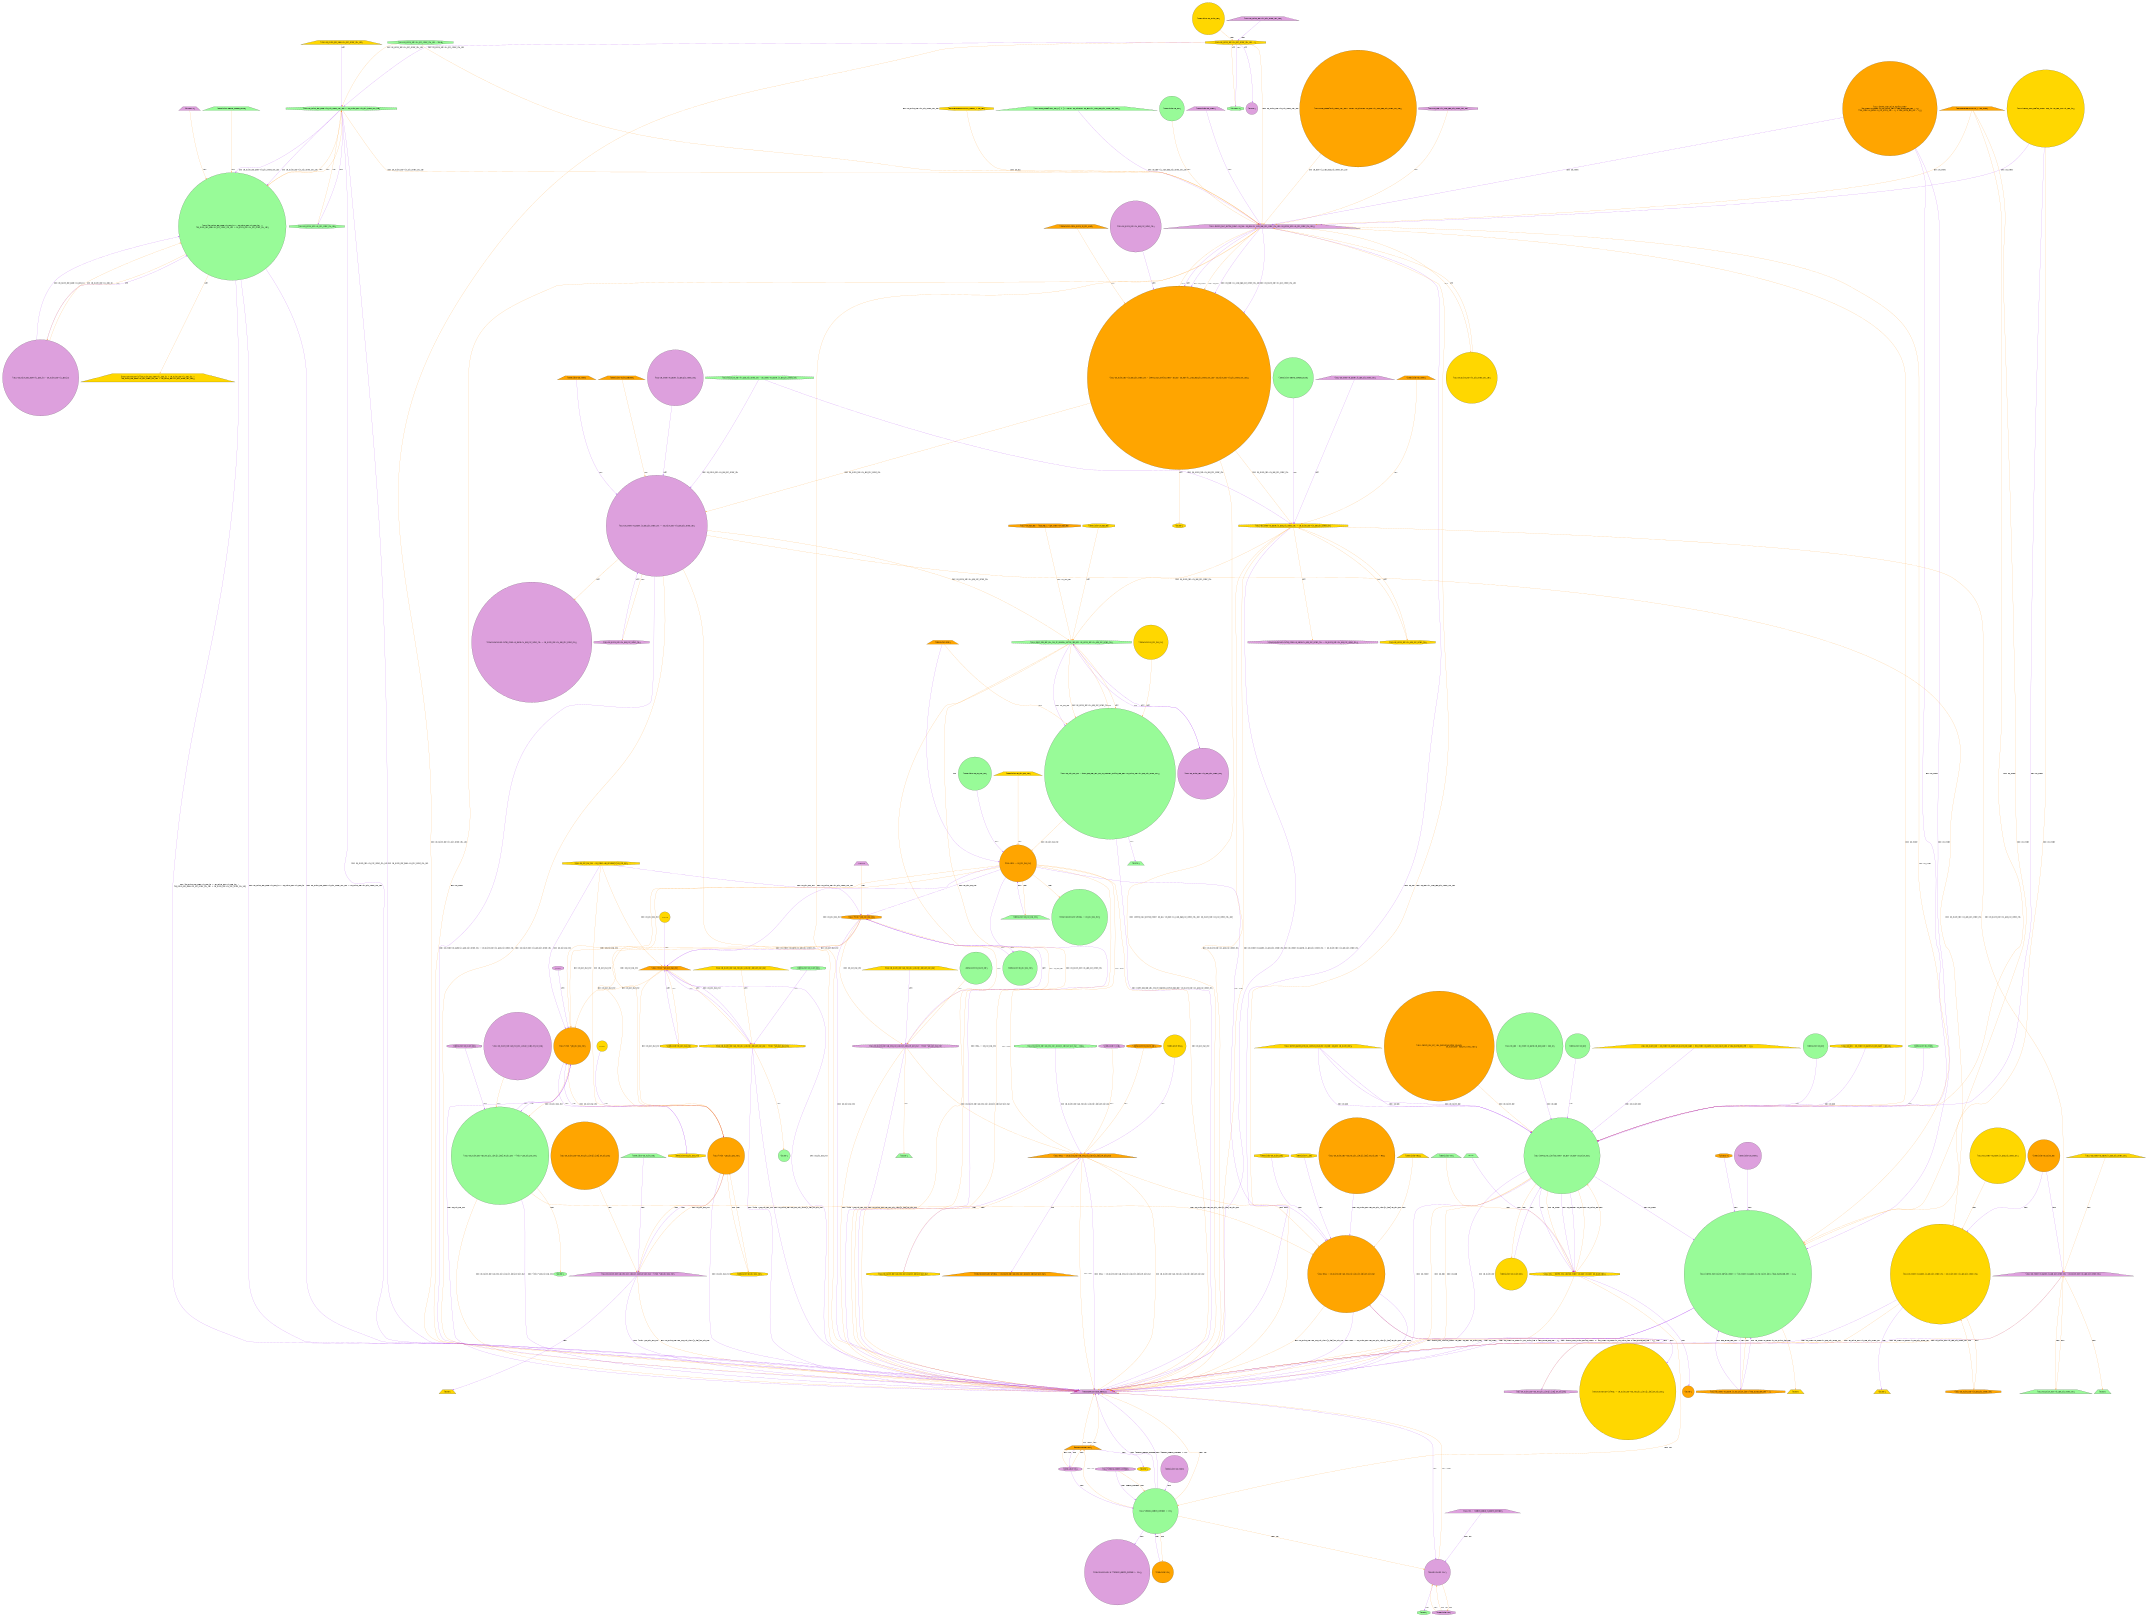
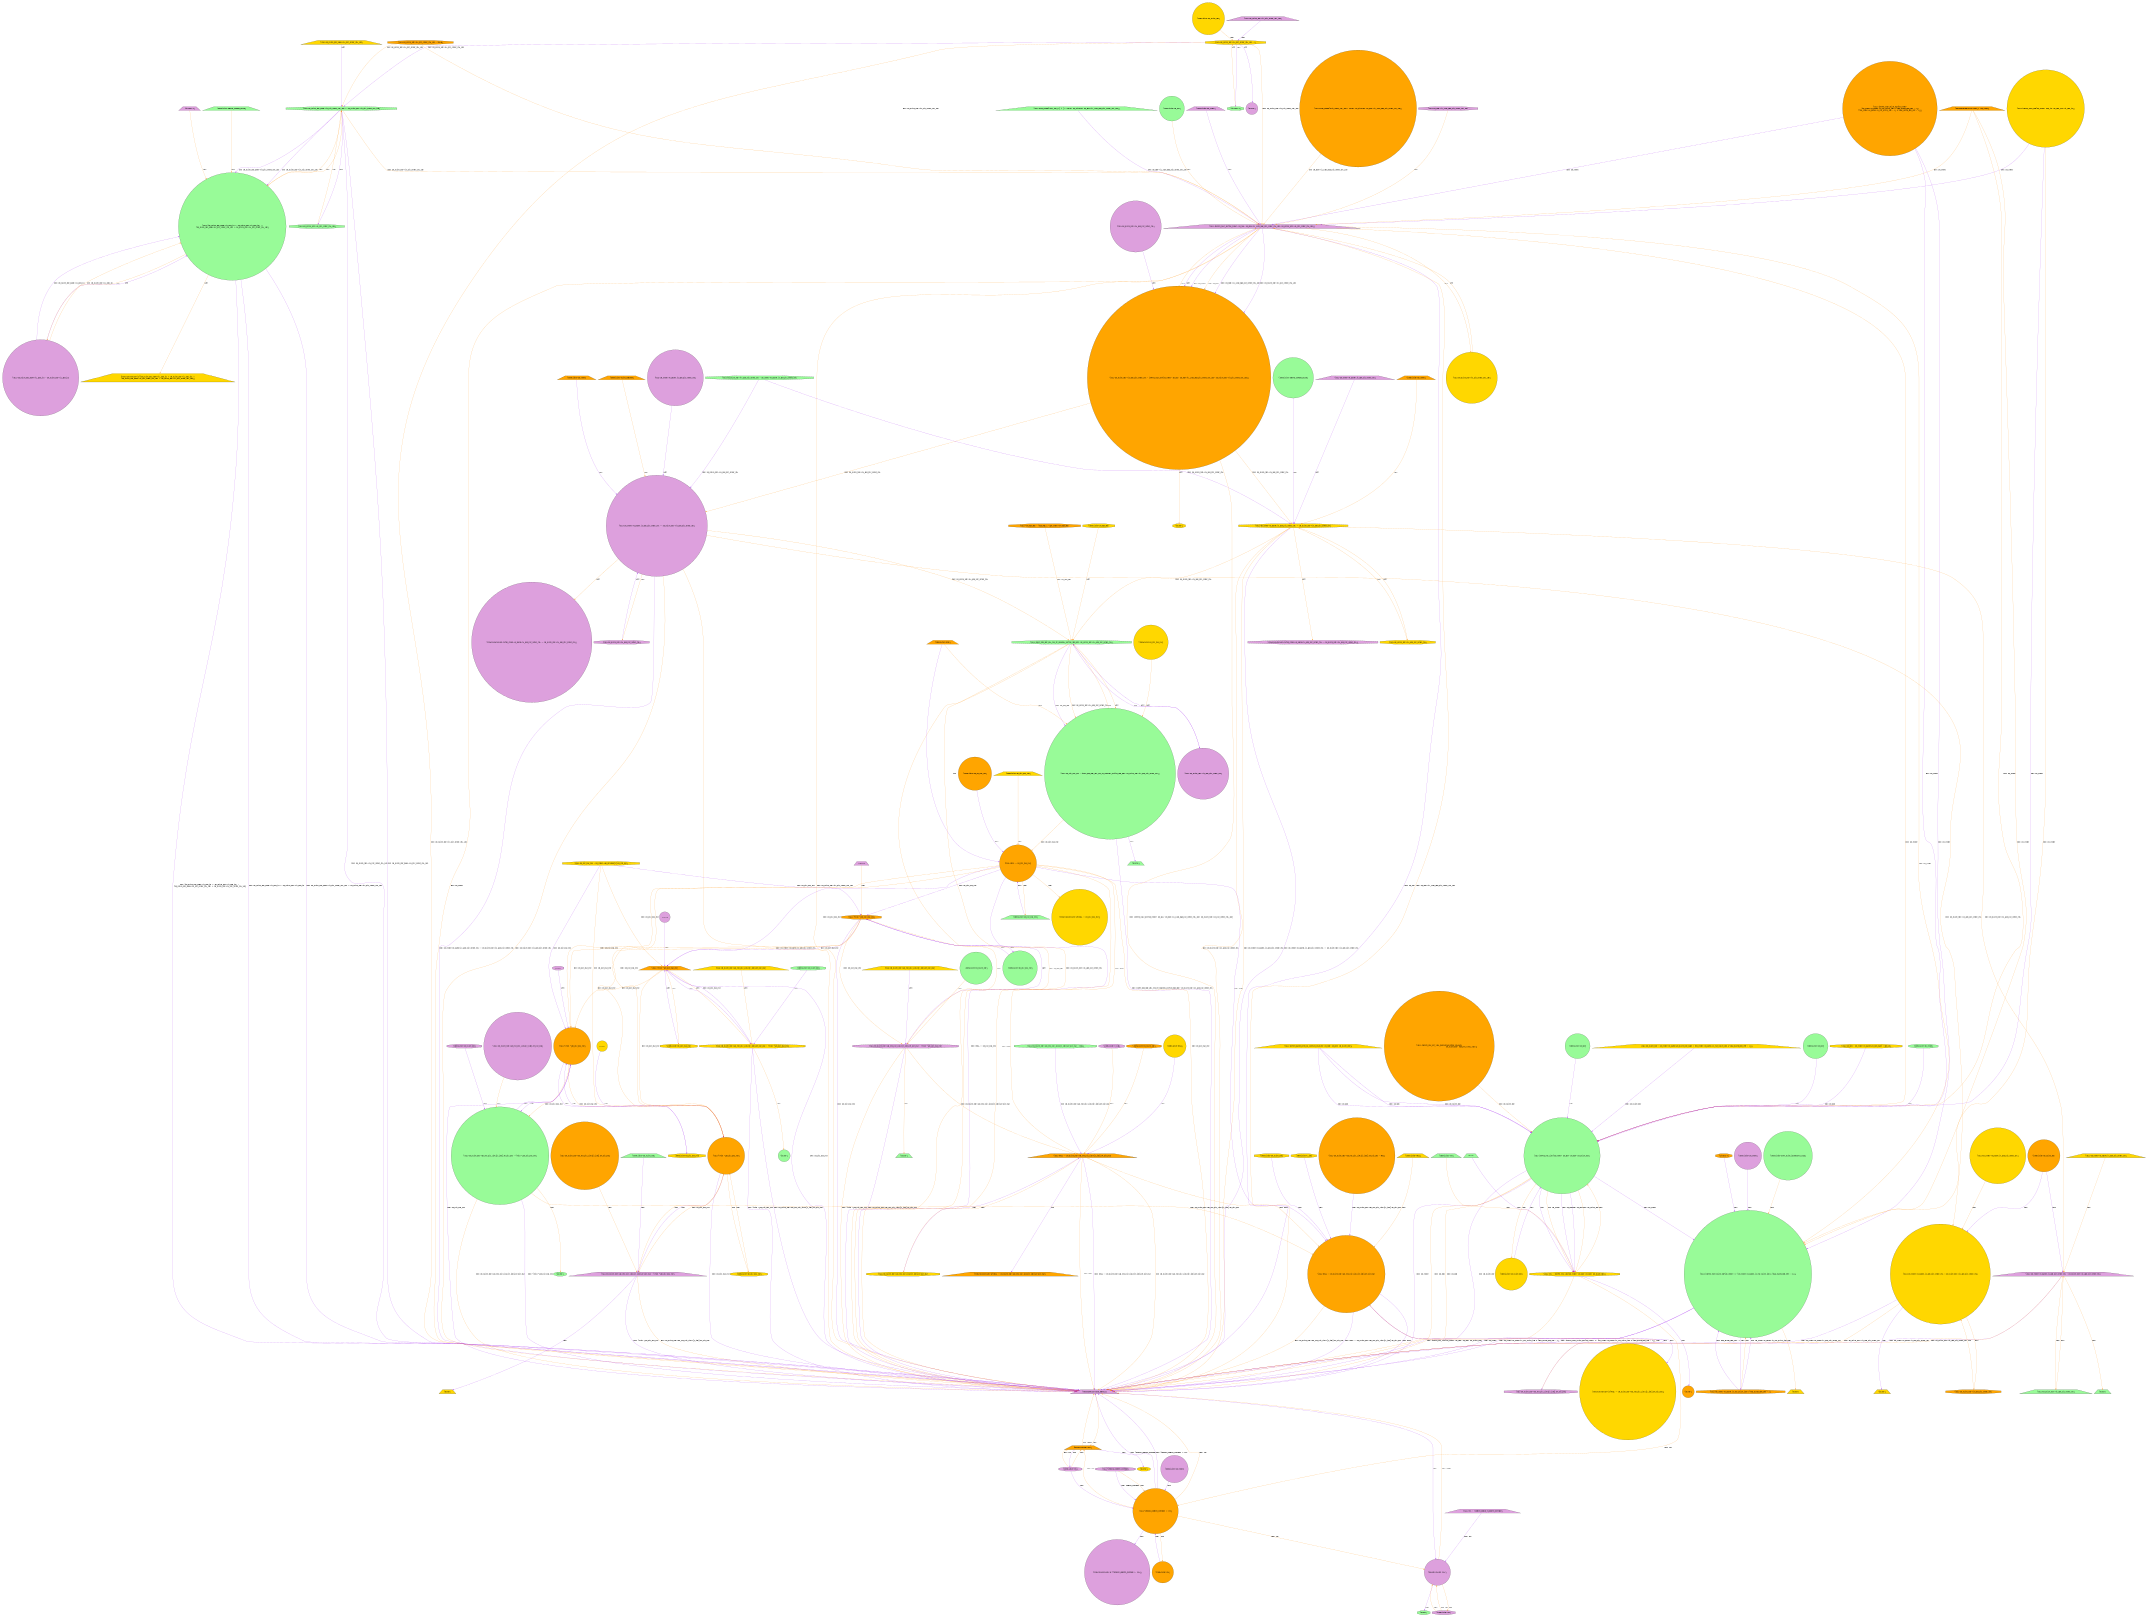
(420, 42) -> (420, 42)
(967, 109) -> none
(1972, 109) -> (1972, 109)
(1076, 226) -> none
(975, 774) -> (975, 774)
(665, 917) -> (665, 917)
(1080, 917) -> (1080, 917)
(1530, 1046) -> none
none -> (1788, 1156)
(1156, 1511) -> (1156, 1511)
